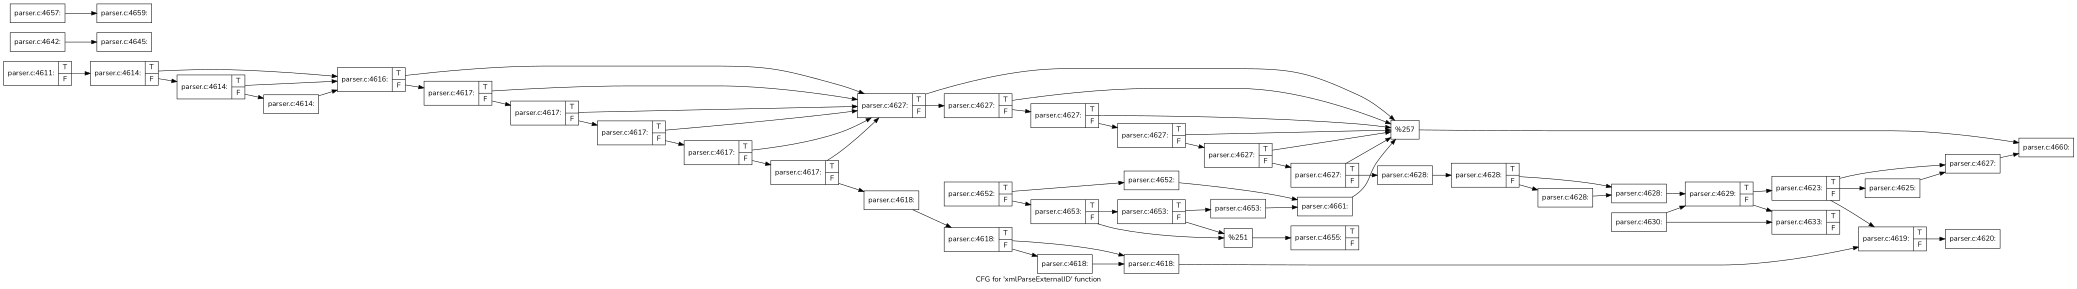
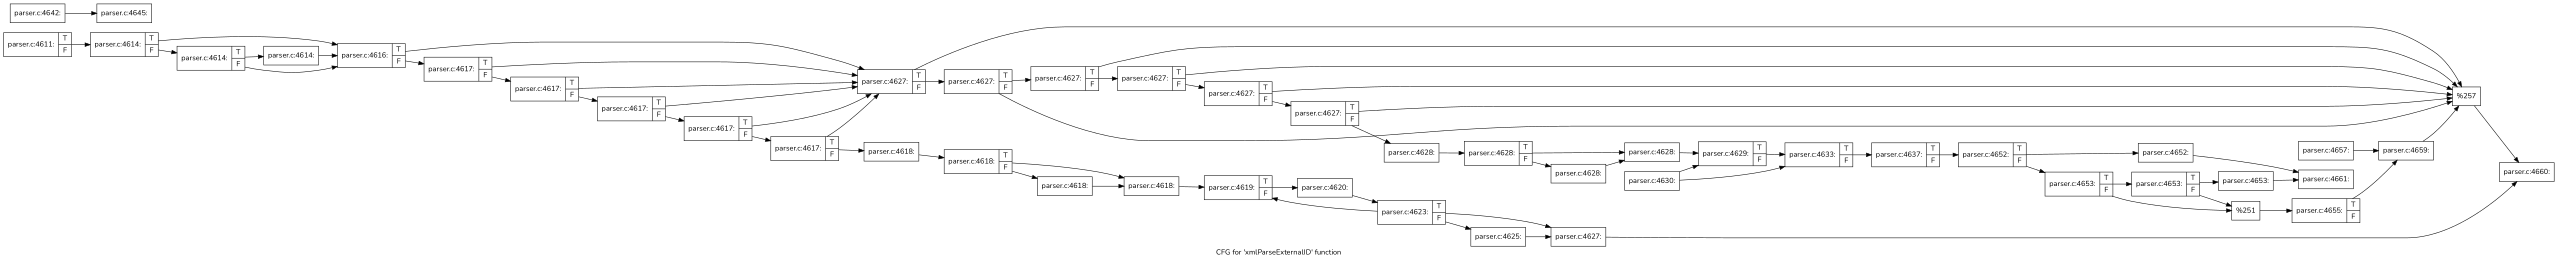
none -> (1906, 155)
(1372, 171) -> (2440, 127)
none -> (2374, 183)
(1760, 191) -> (1362, 198)
